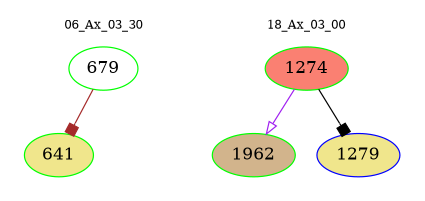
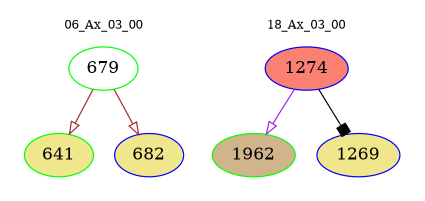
(104, 26) -> (104, 26)
(307, 69) -> (307, 69)
(84, 106) -> (84, 106)
none -> (149, 155)
(358, 155) -> (358, 155)
